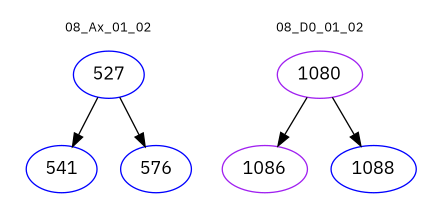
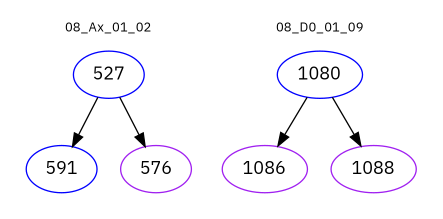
(320, 28) -> (320, 28)
(320, 75) -> (320, 75)
(62, 169) -> (62, 169)
(156, 169) -> (156, 169)
(374, 169) -> (374, 169)
